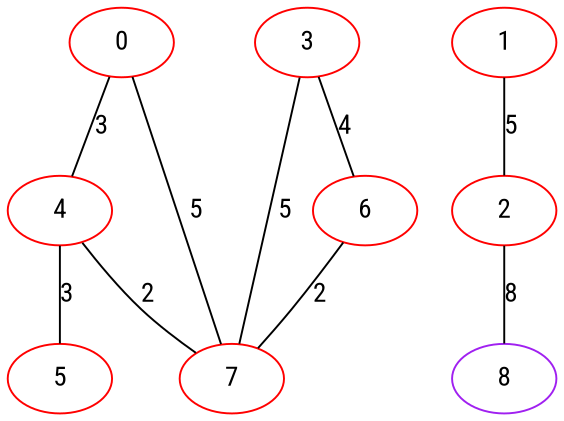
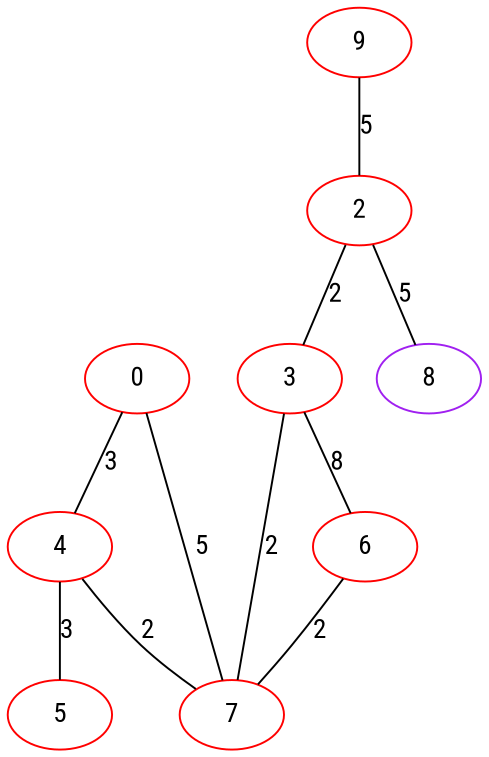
(504, 43) -> (359, 43)
(345, 127) -> (337, 463)
(285, 211) -> (271, 547)
none -> (324, 295)
(511, 295) -> (405, 295)
